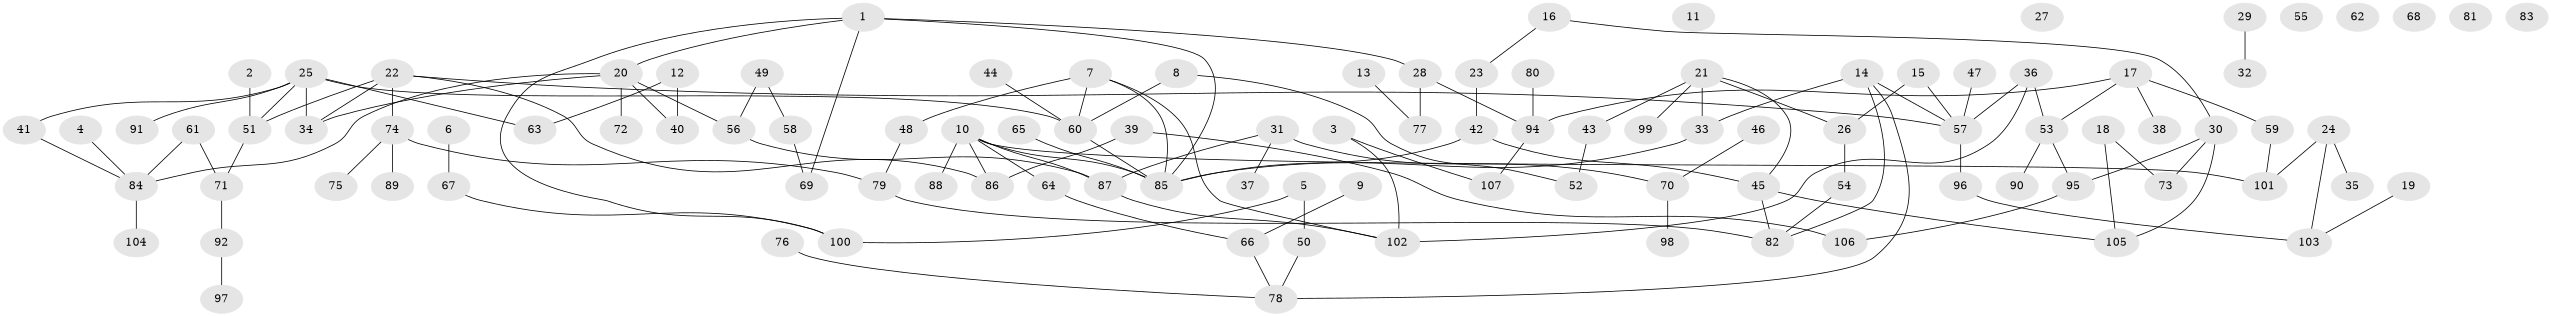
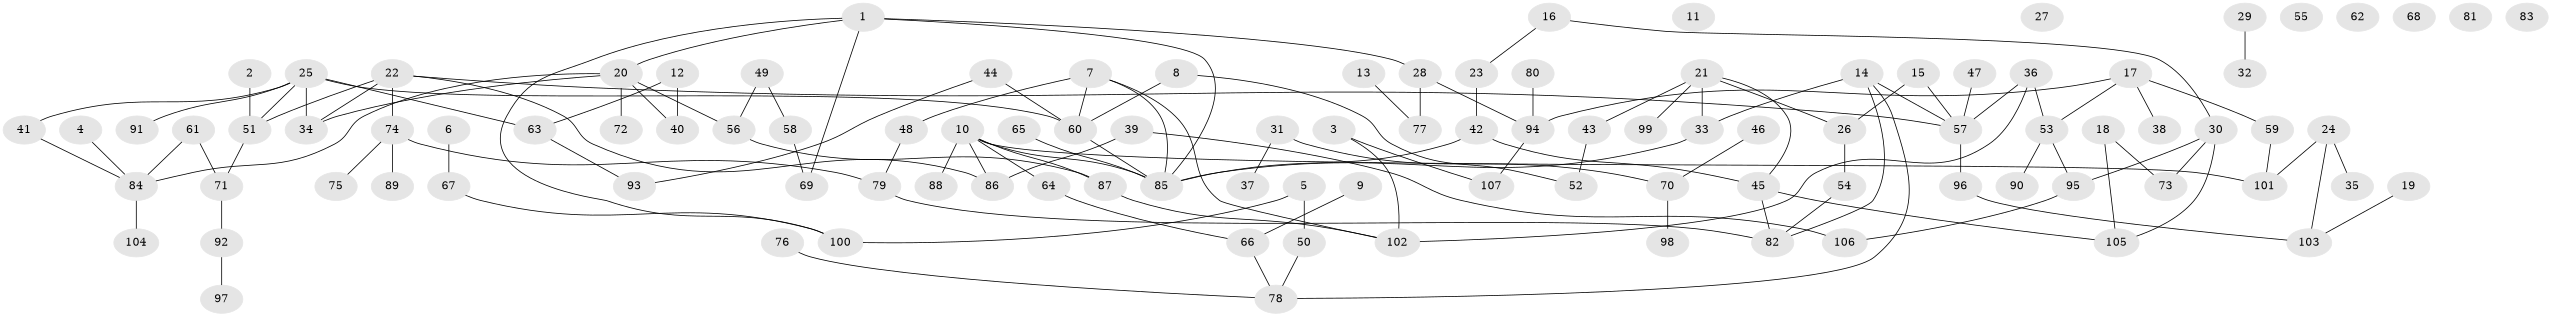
(1199, 151) -> none
none -> (634, 186)
